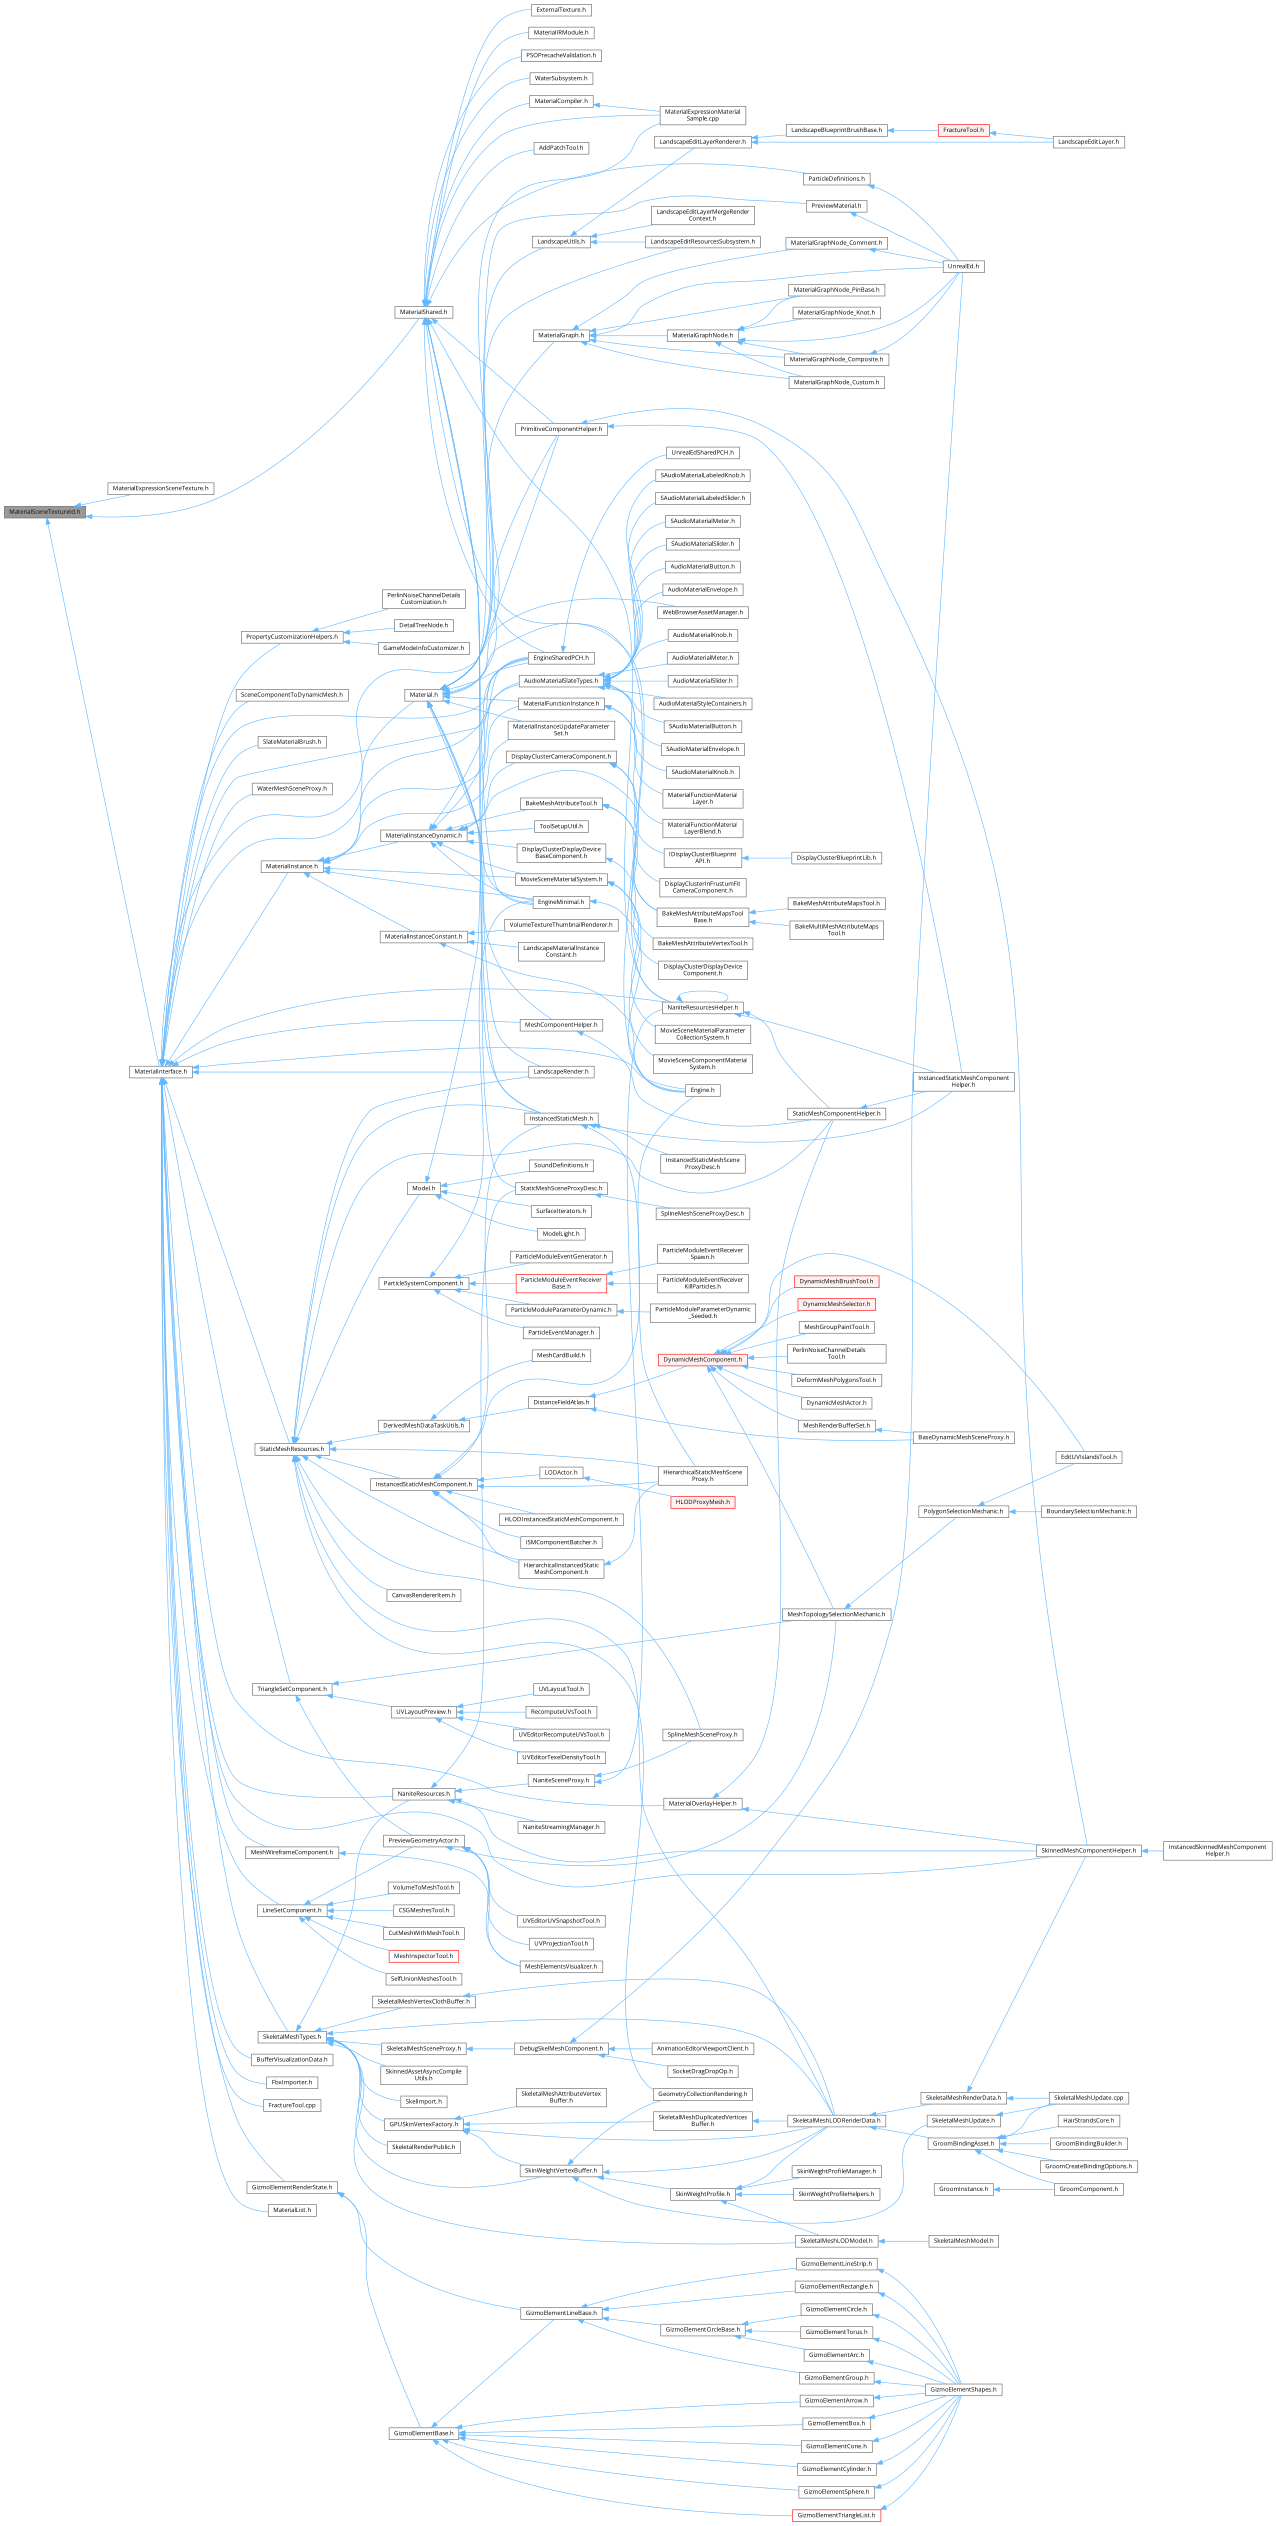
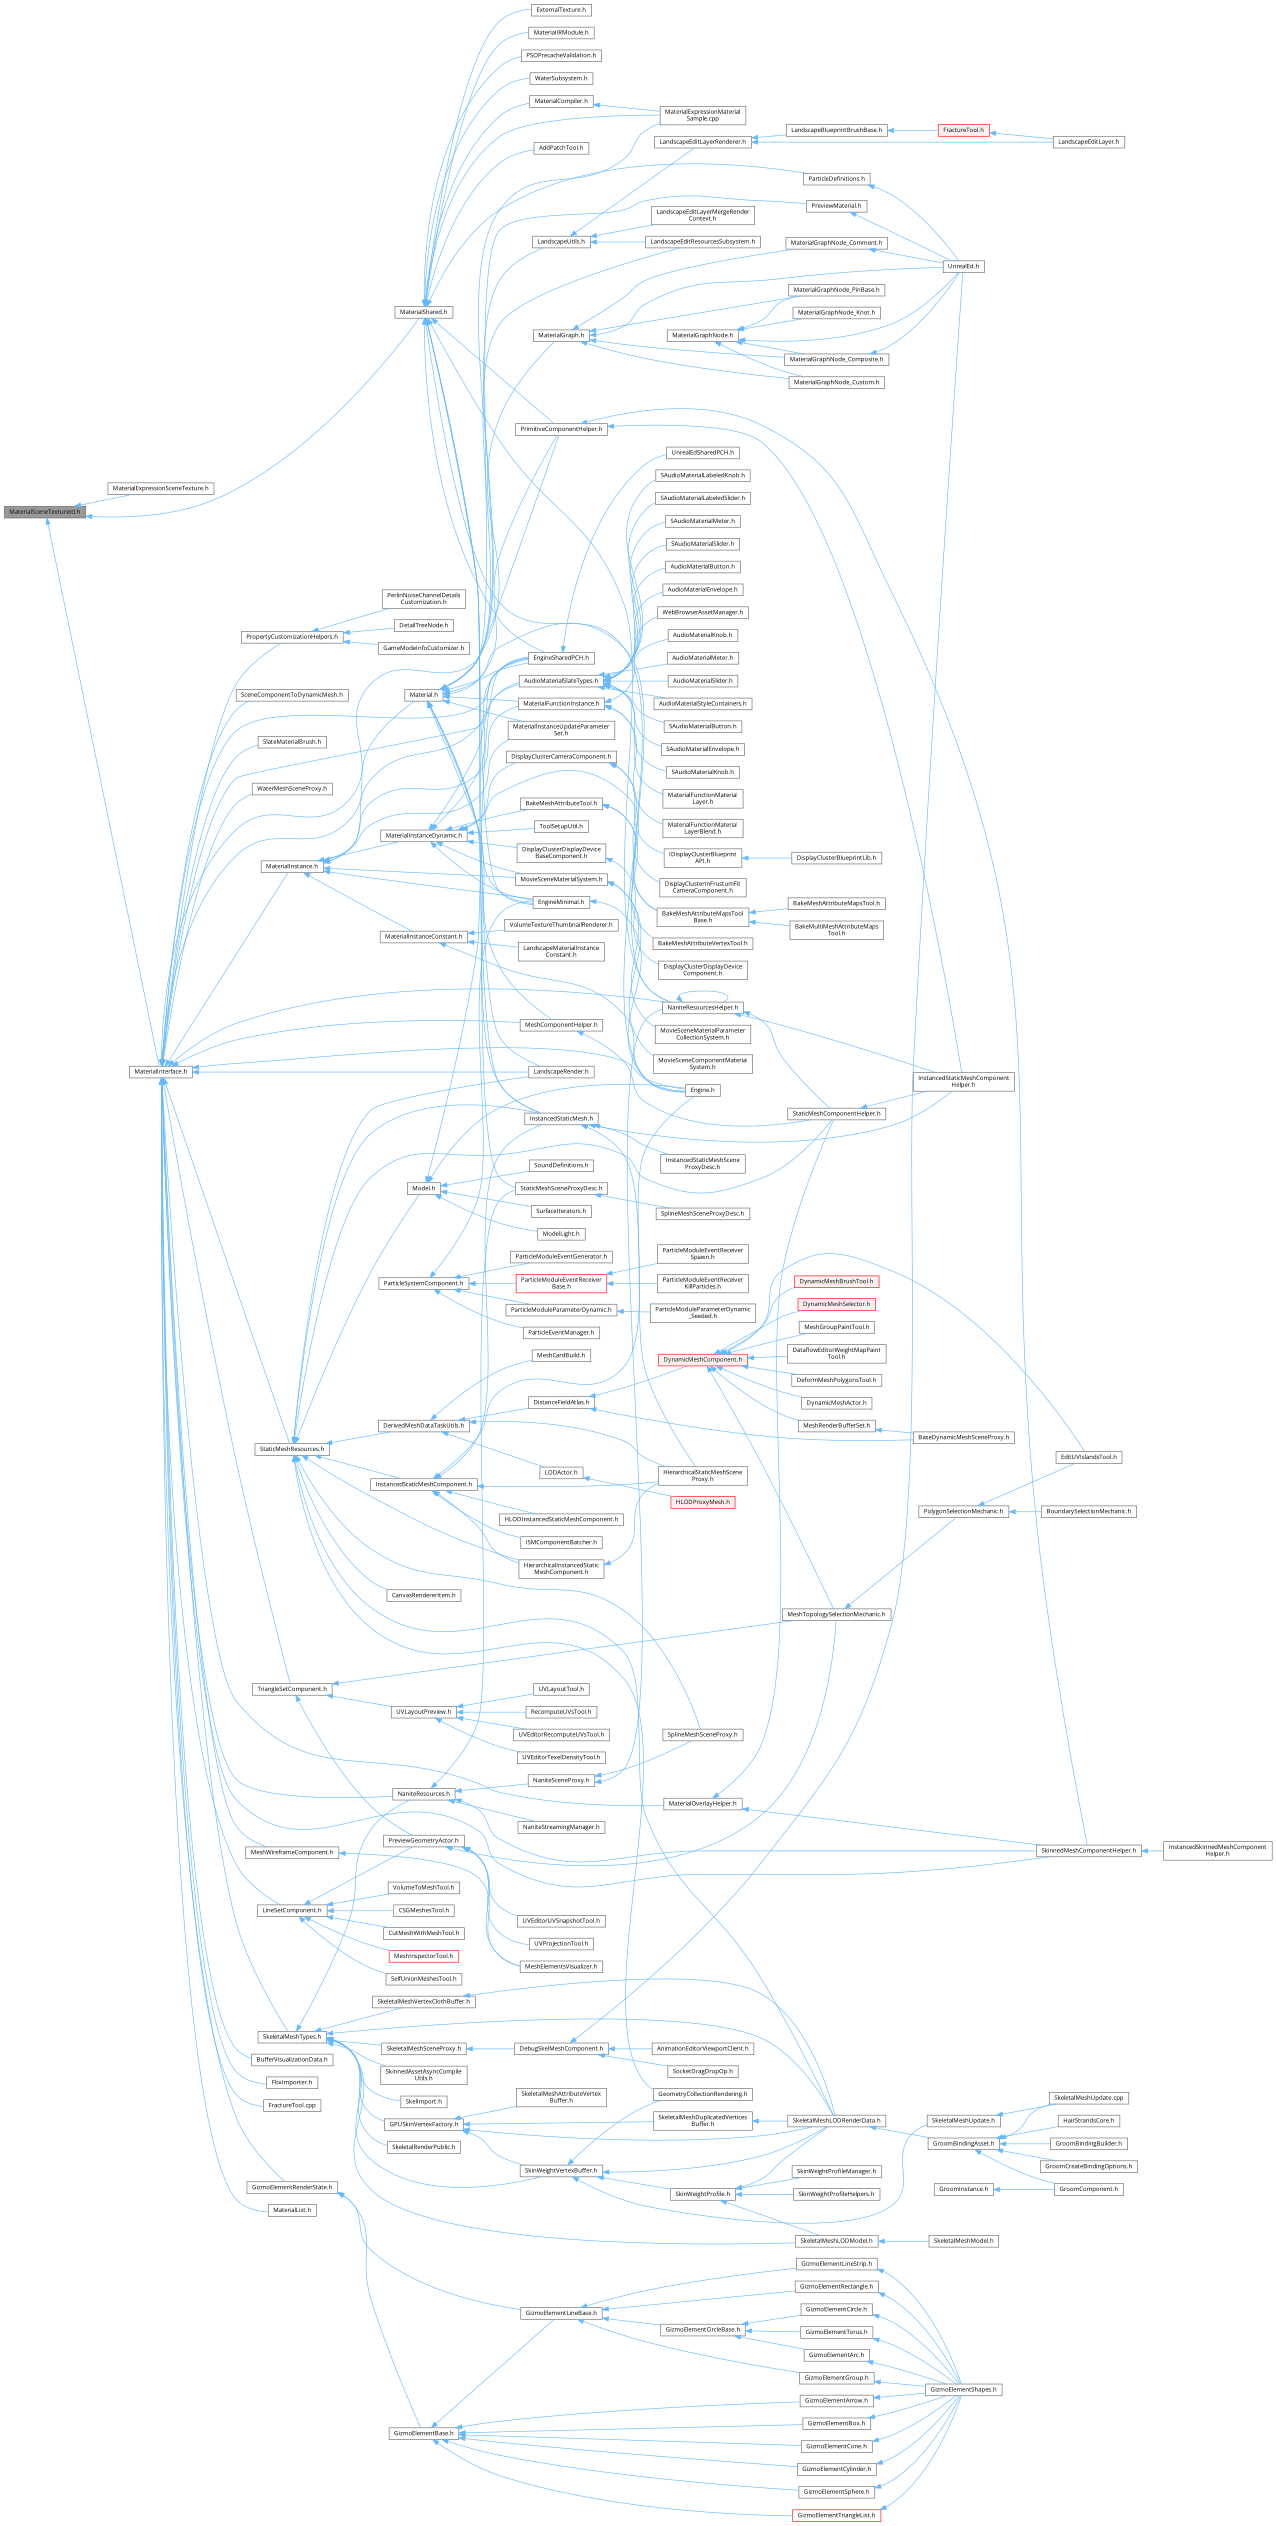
(632, 336) -> none
(541, 607) -> (635, 659)
none -> (542, 1093)
(837, 1354) -> (837, 1354)
(497, 1453) -> (576, 1428)
(512, 1477) -> (496, 1451)
(964, 2098) -> none
